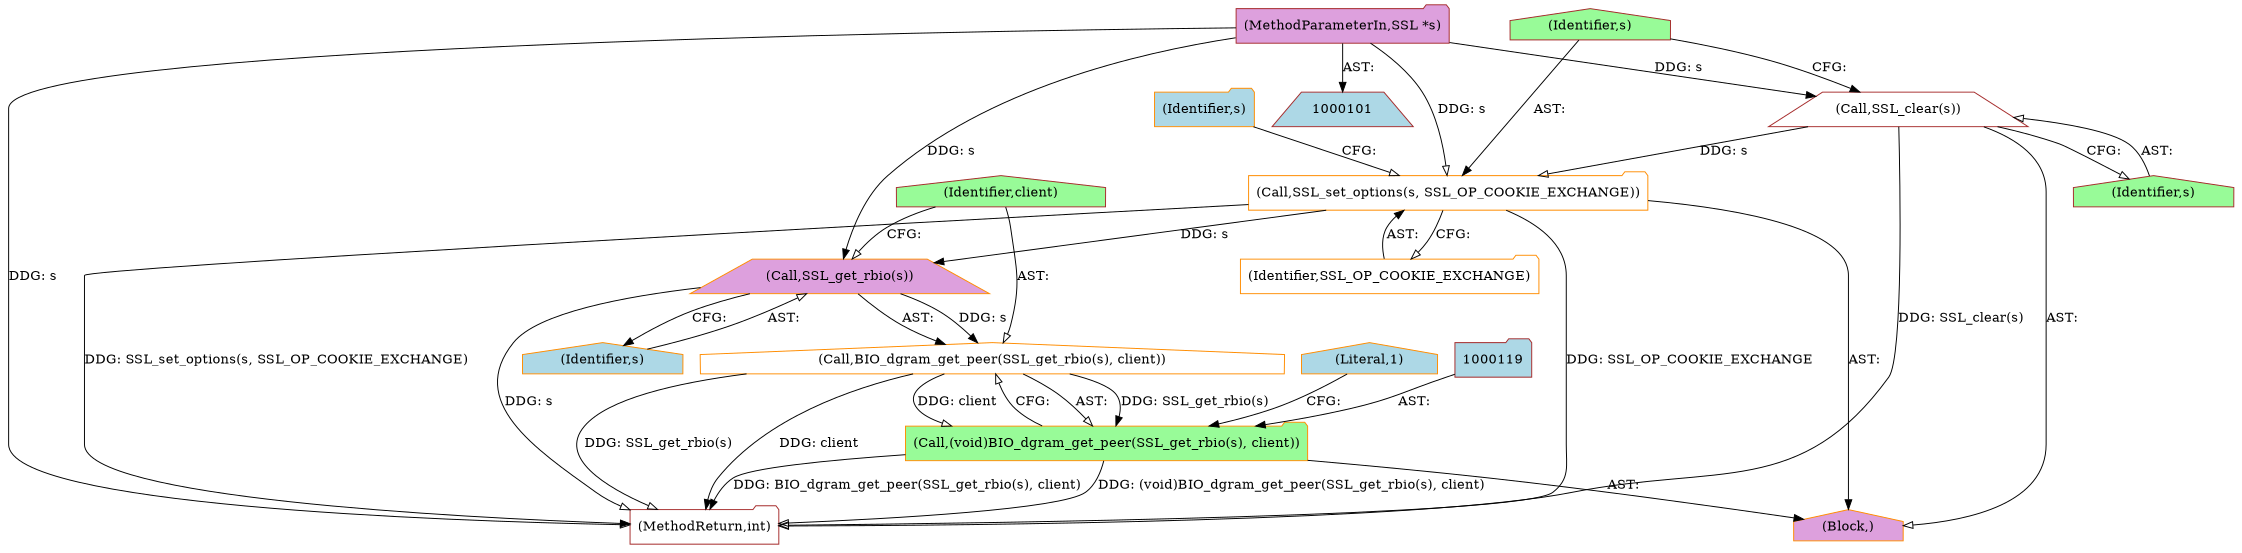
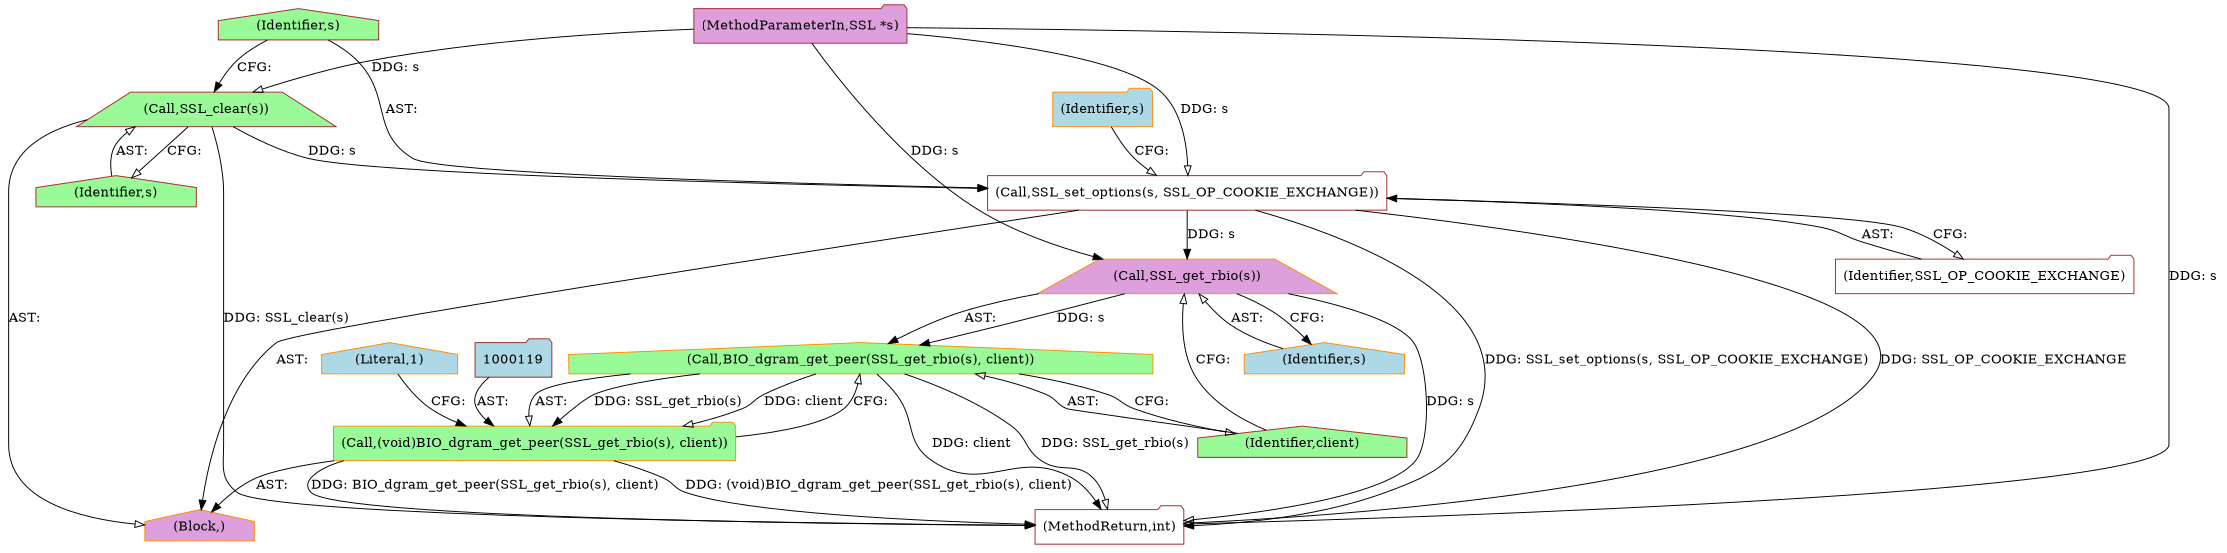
(1628, 69) -> (476, 45)
(1343, 109) -> none
(1898, 109) -> (206, 109)
(1448, 193) -> (1187, 193)
(1390, 276) -> (1985, 276)
(992, 360) -> (861, 360)
none -> (1122, 402)
